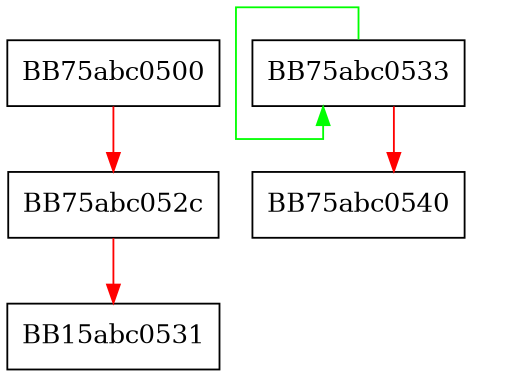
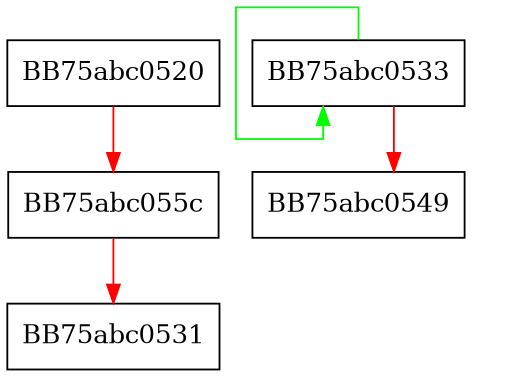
(113, 73) -> (113, 73)
(113, 205) -> (113, 205)
(359, 205) -> (359, 205)
(113, 337) -> (113, 337)
